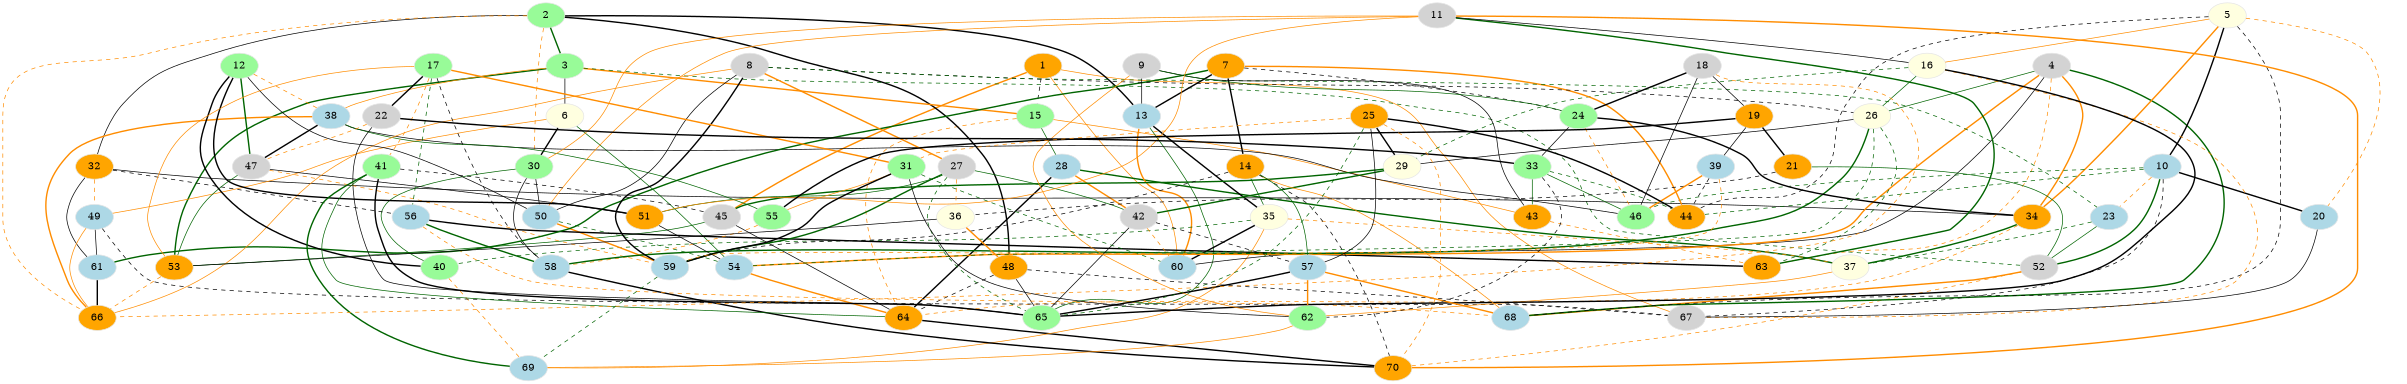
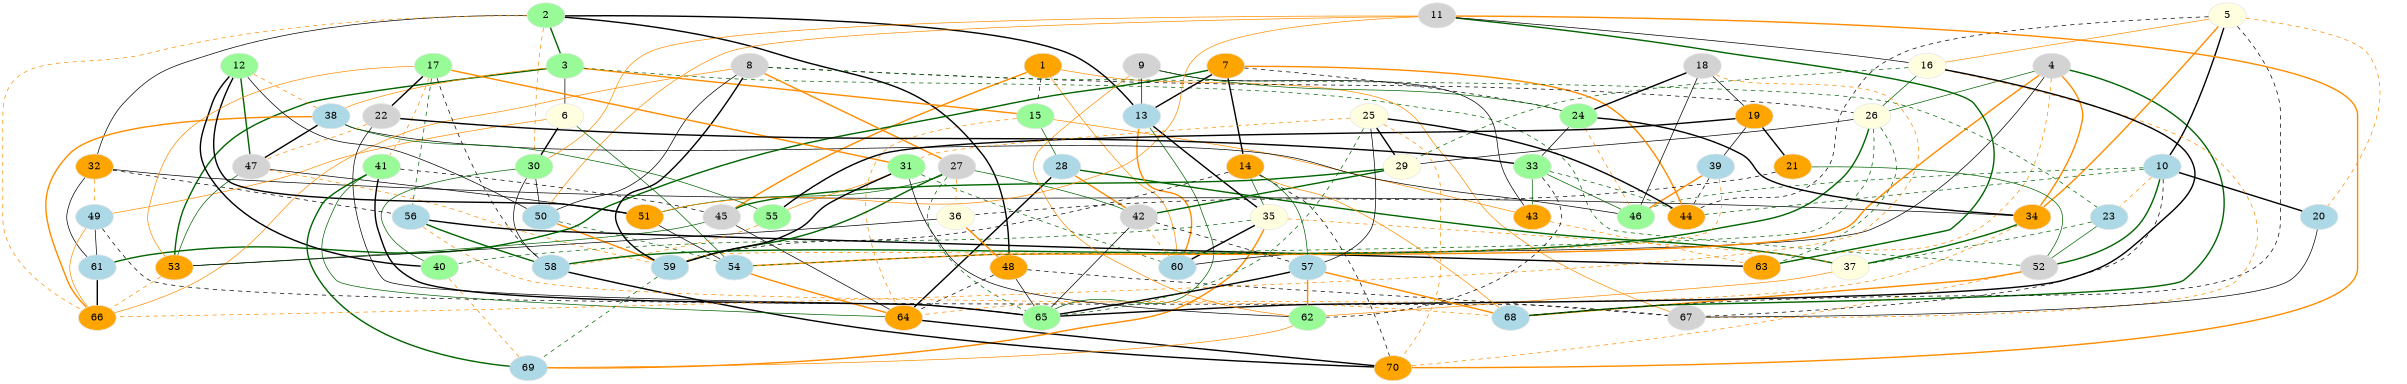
(1369, 116) -> (1369, 116)
(924, 351) -> (924, 351)
